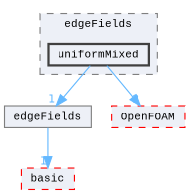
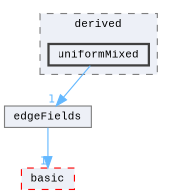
(99, 24) -> (99, 24)
(148, 117) -> none
